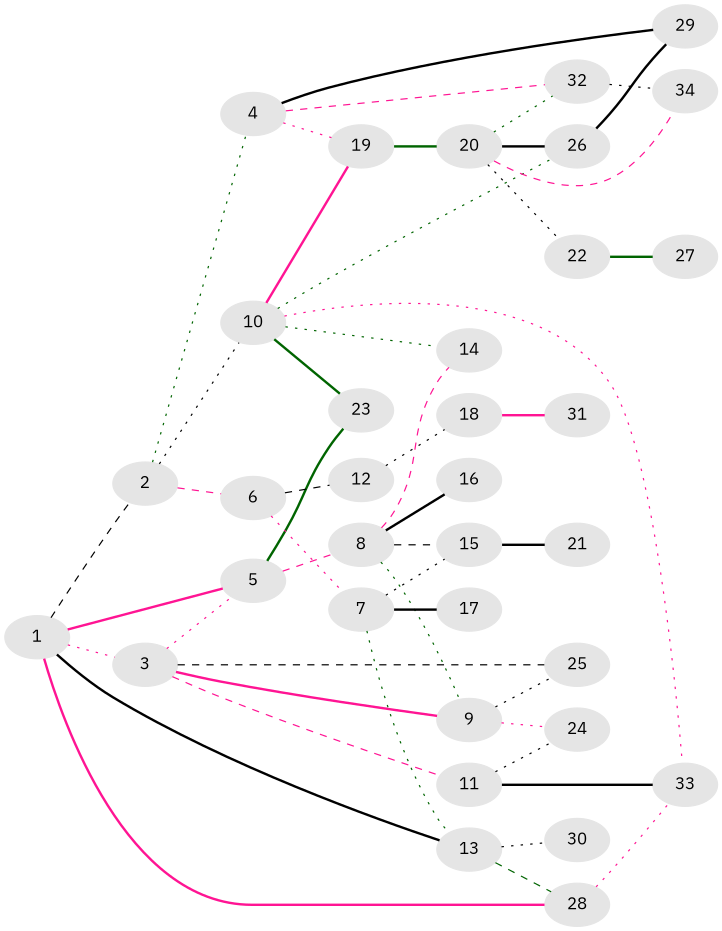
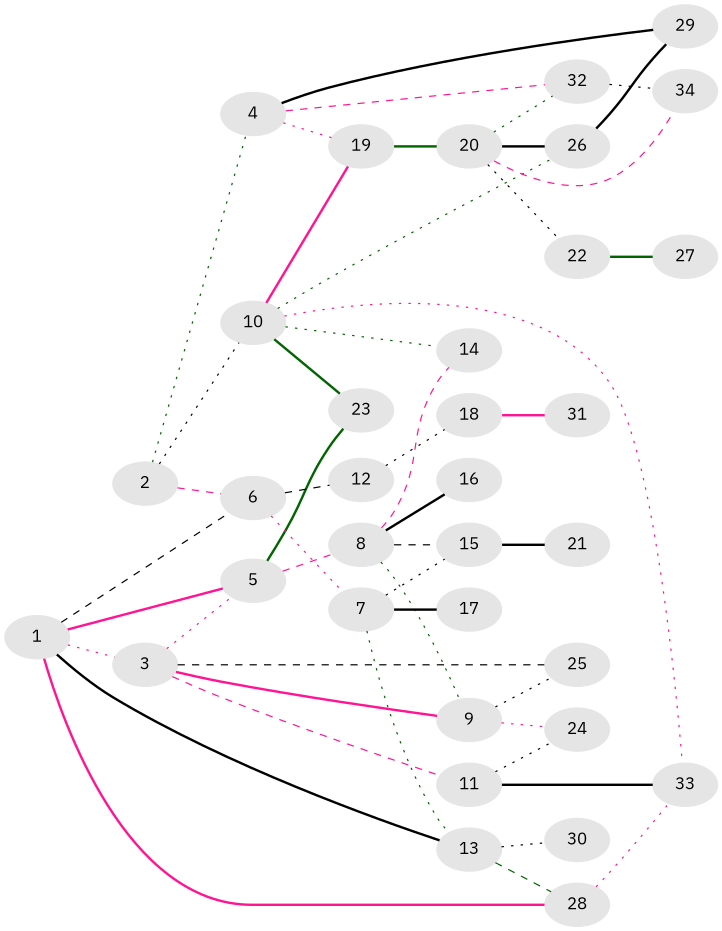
(89, 560) -> (145, 568)
